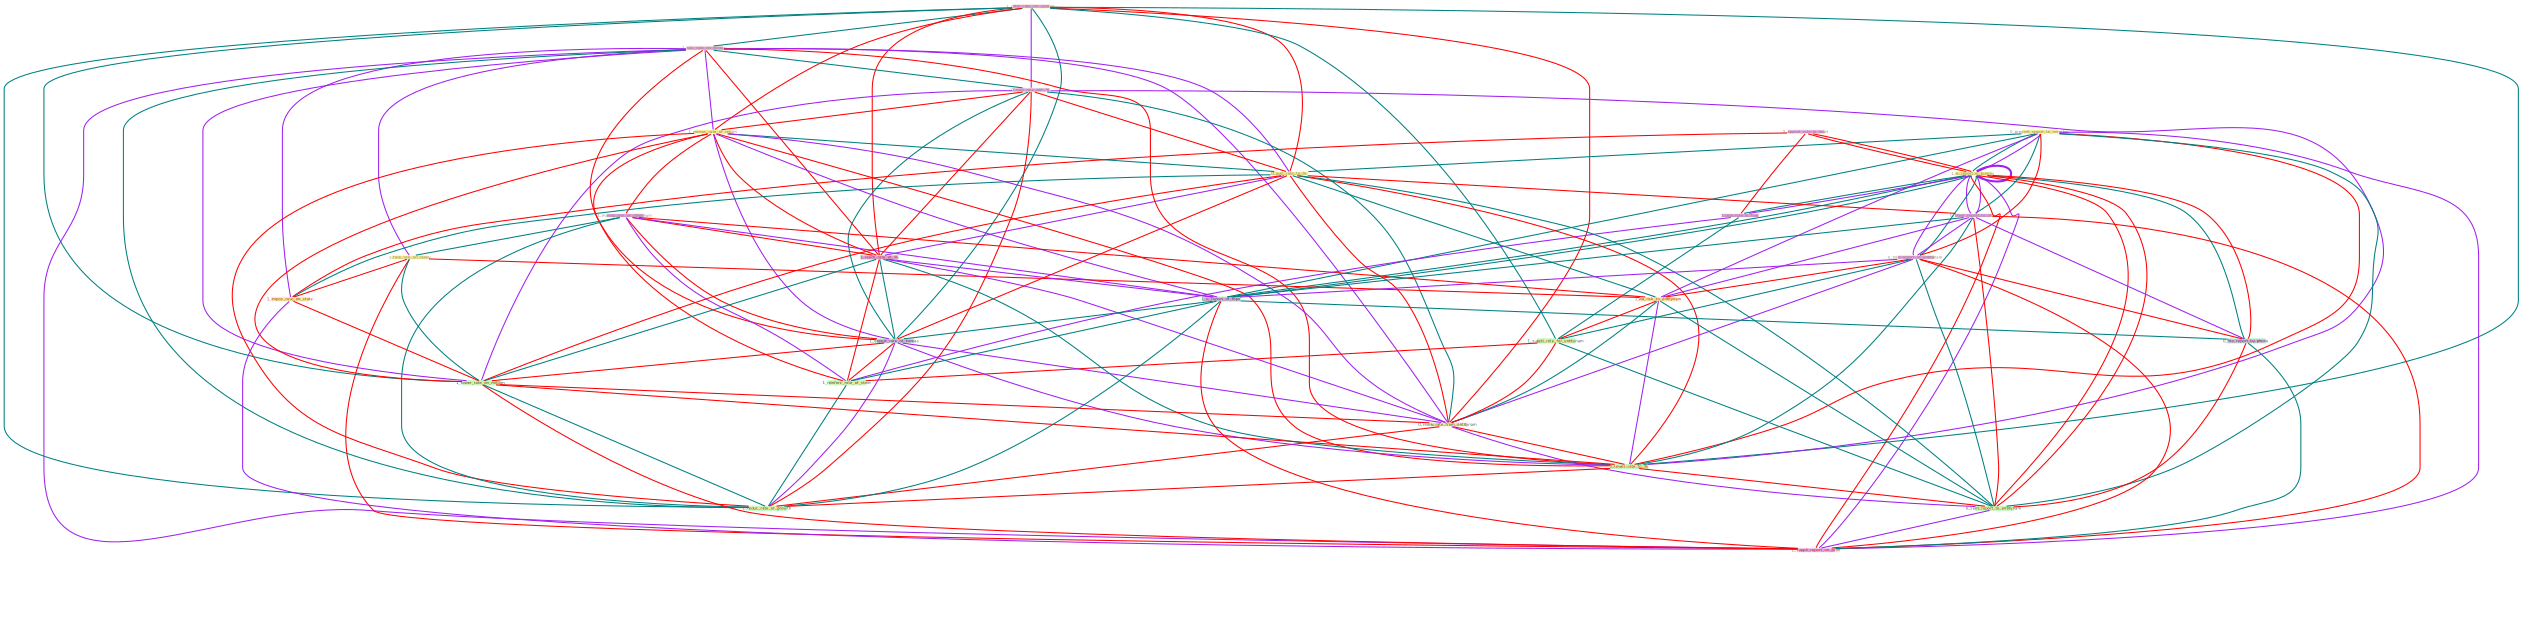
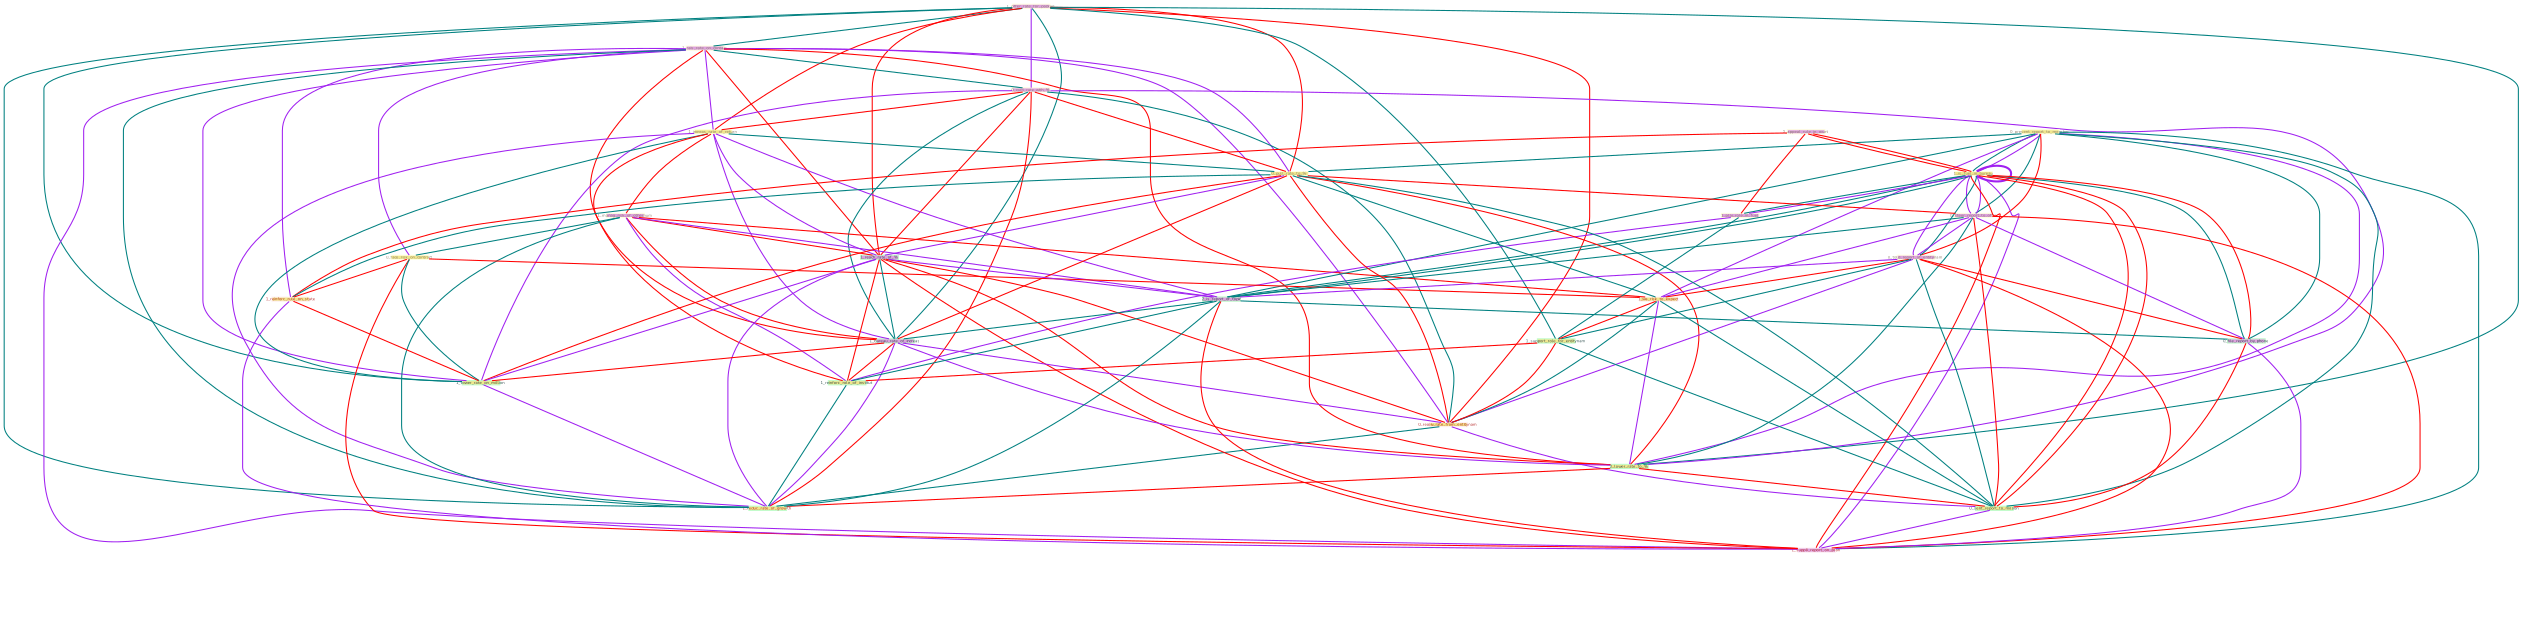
(1973, 174) -> (1973, 174)
none -> (2272, 174)
(782, 210) -> (782, 210)
(1134, 219) -> none
(357, 234) -> (357, 234)
(410, 257) -> (410, 257)
(880, 257) -> (880, 257)
(1182, 271) -> none
(291, 299) -> (291, 299)
(1222, 299) -> (1222, 299)
(1659, 299) -> (1659, 299)
(239, 308) -> (239, 308)
(680, 320) -> (680, 320)
(1169, 330) -> (1169, 330)
(895, 341) -> (895, 341)
(1556, 341) -> (1556, 341)
none -> (737, 349)
(2168, 374) -> (2168, 374)
(847, 383) -> (847, 383)
(1155, 402) -> (1190, 417)
(965, 404) -> none
(1027, 423) -> none
(1448, 425) -> (1448, 425)
(624, 446) -> (624, 446)
(1539, 446) -> none
(2479, 458) -> (2479, 458)
(1108, 466) -> (1108, 466)
(1629, 466) -> (1629, 466)
(768, 508) -> (768, 508)
(1994, 508) -> (1994, 508)
(2213, 516) -> (2213, 516)
(889, 525) -> (1245, 460)
